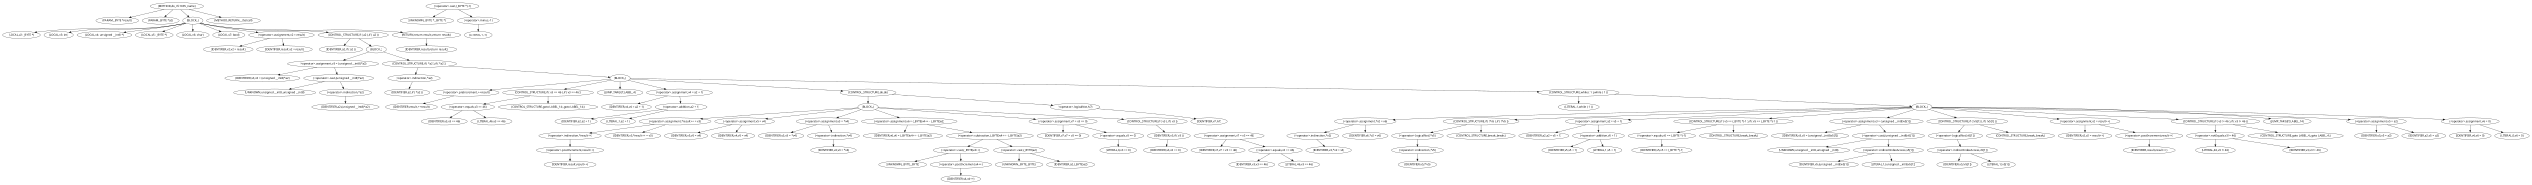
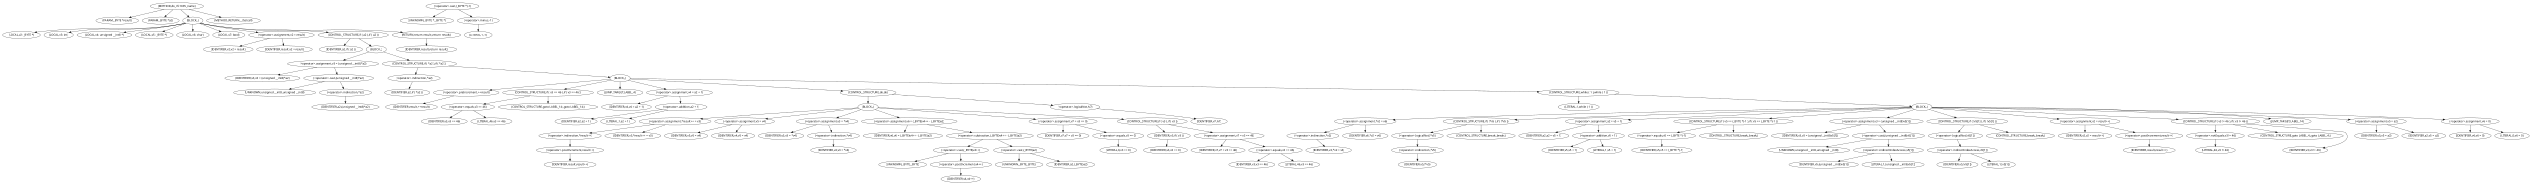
none -> (1190, 128)
(2260, 143) -> (2311, 129)
